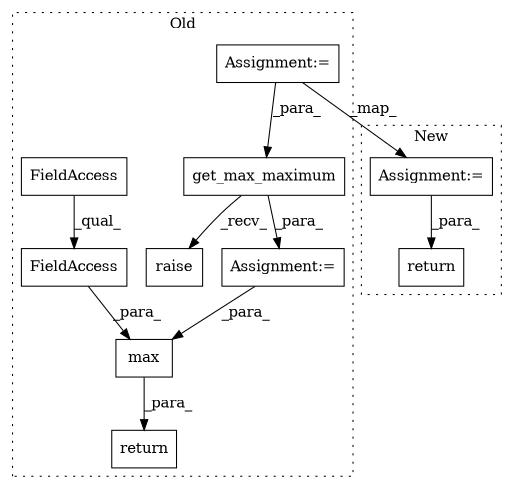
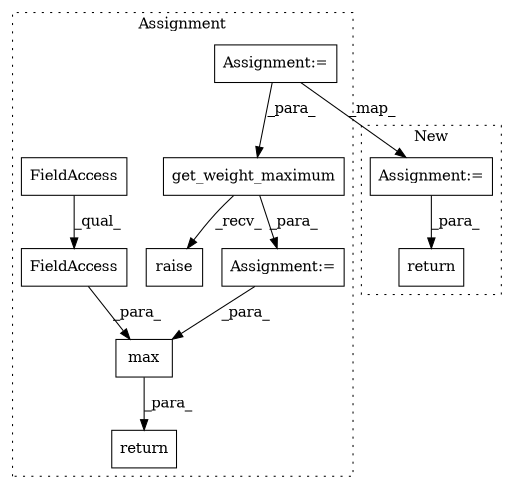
(183, 25) -> (183, 25)
(264, 177) -> (254, 177)
